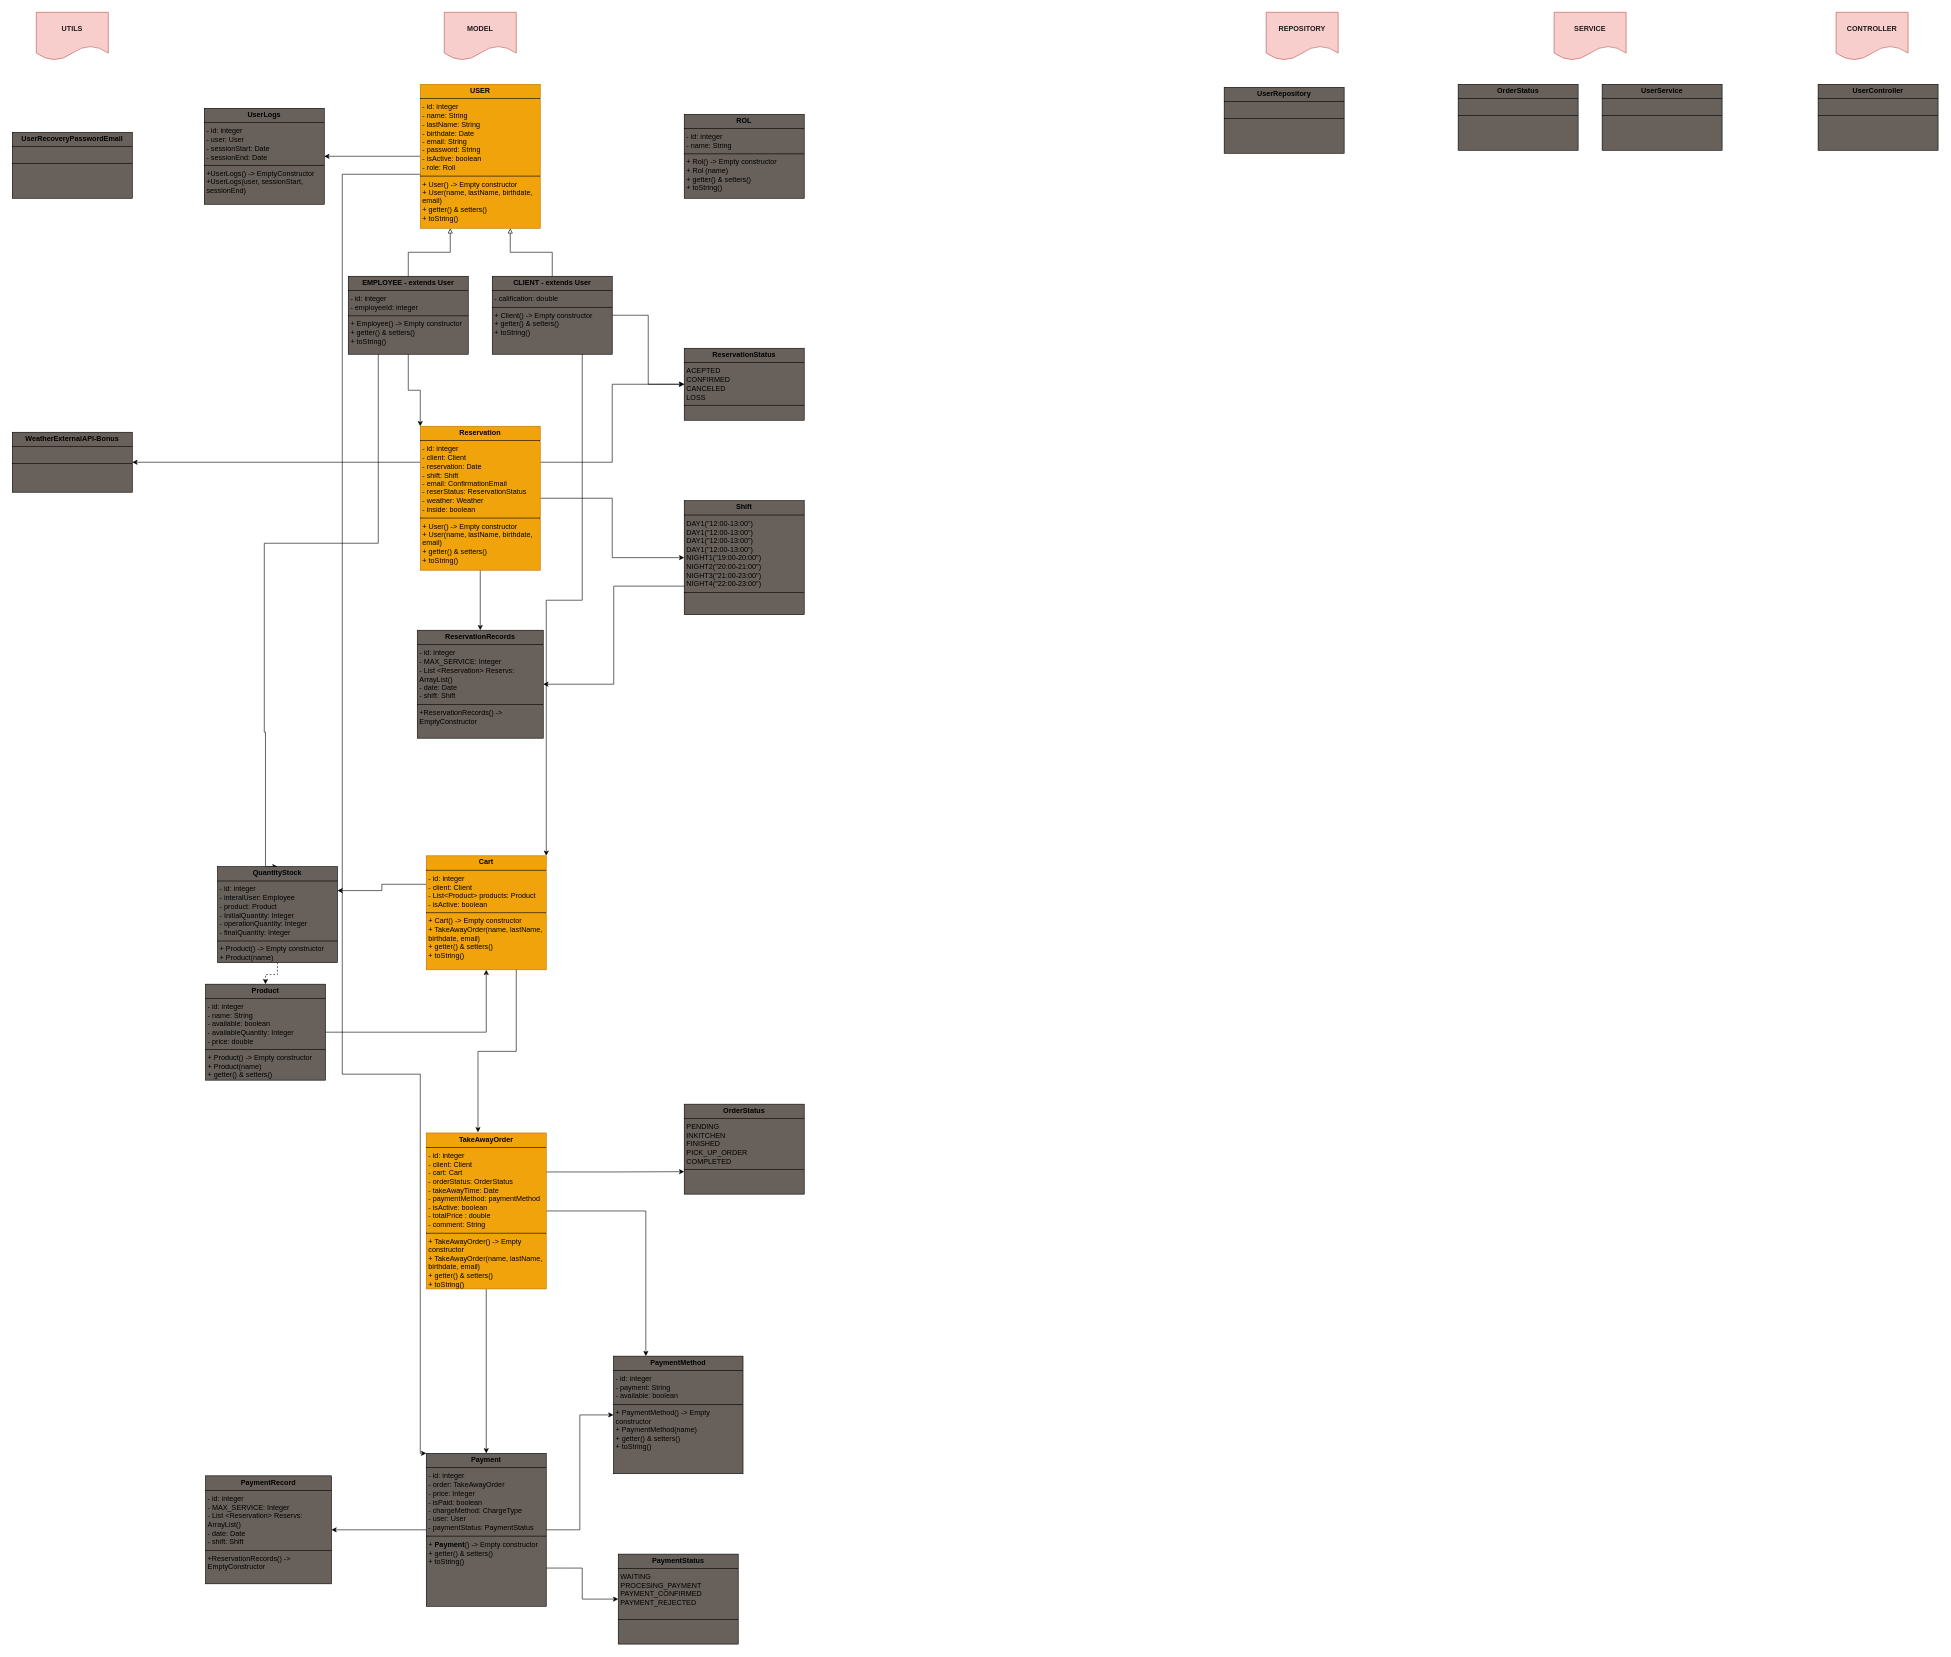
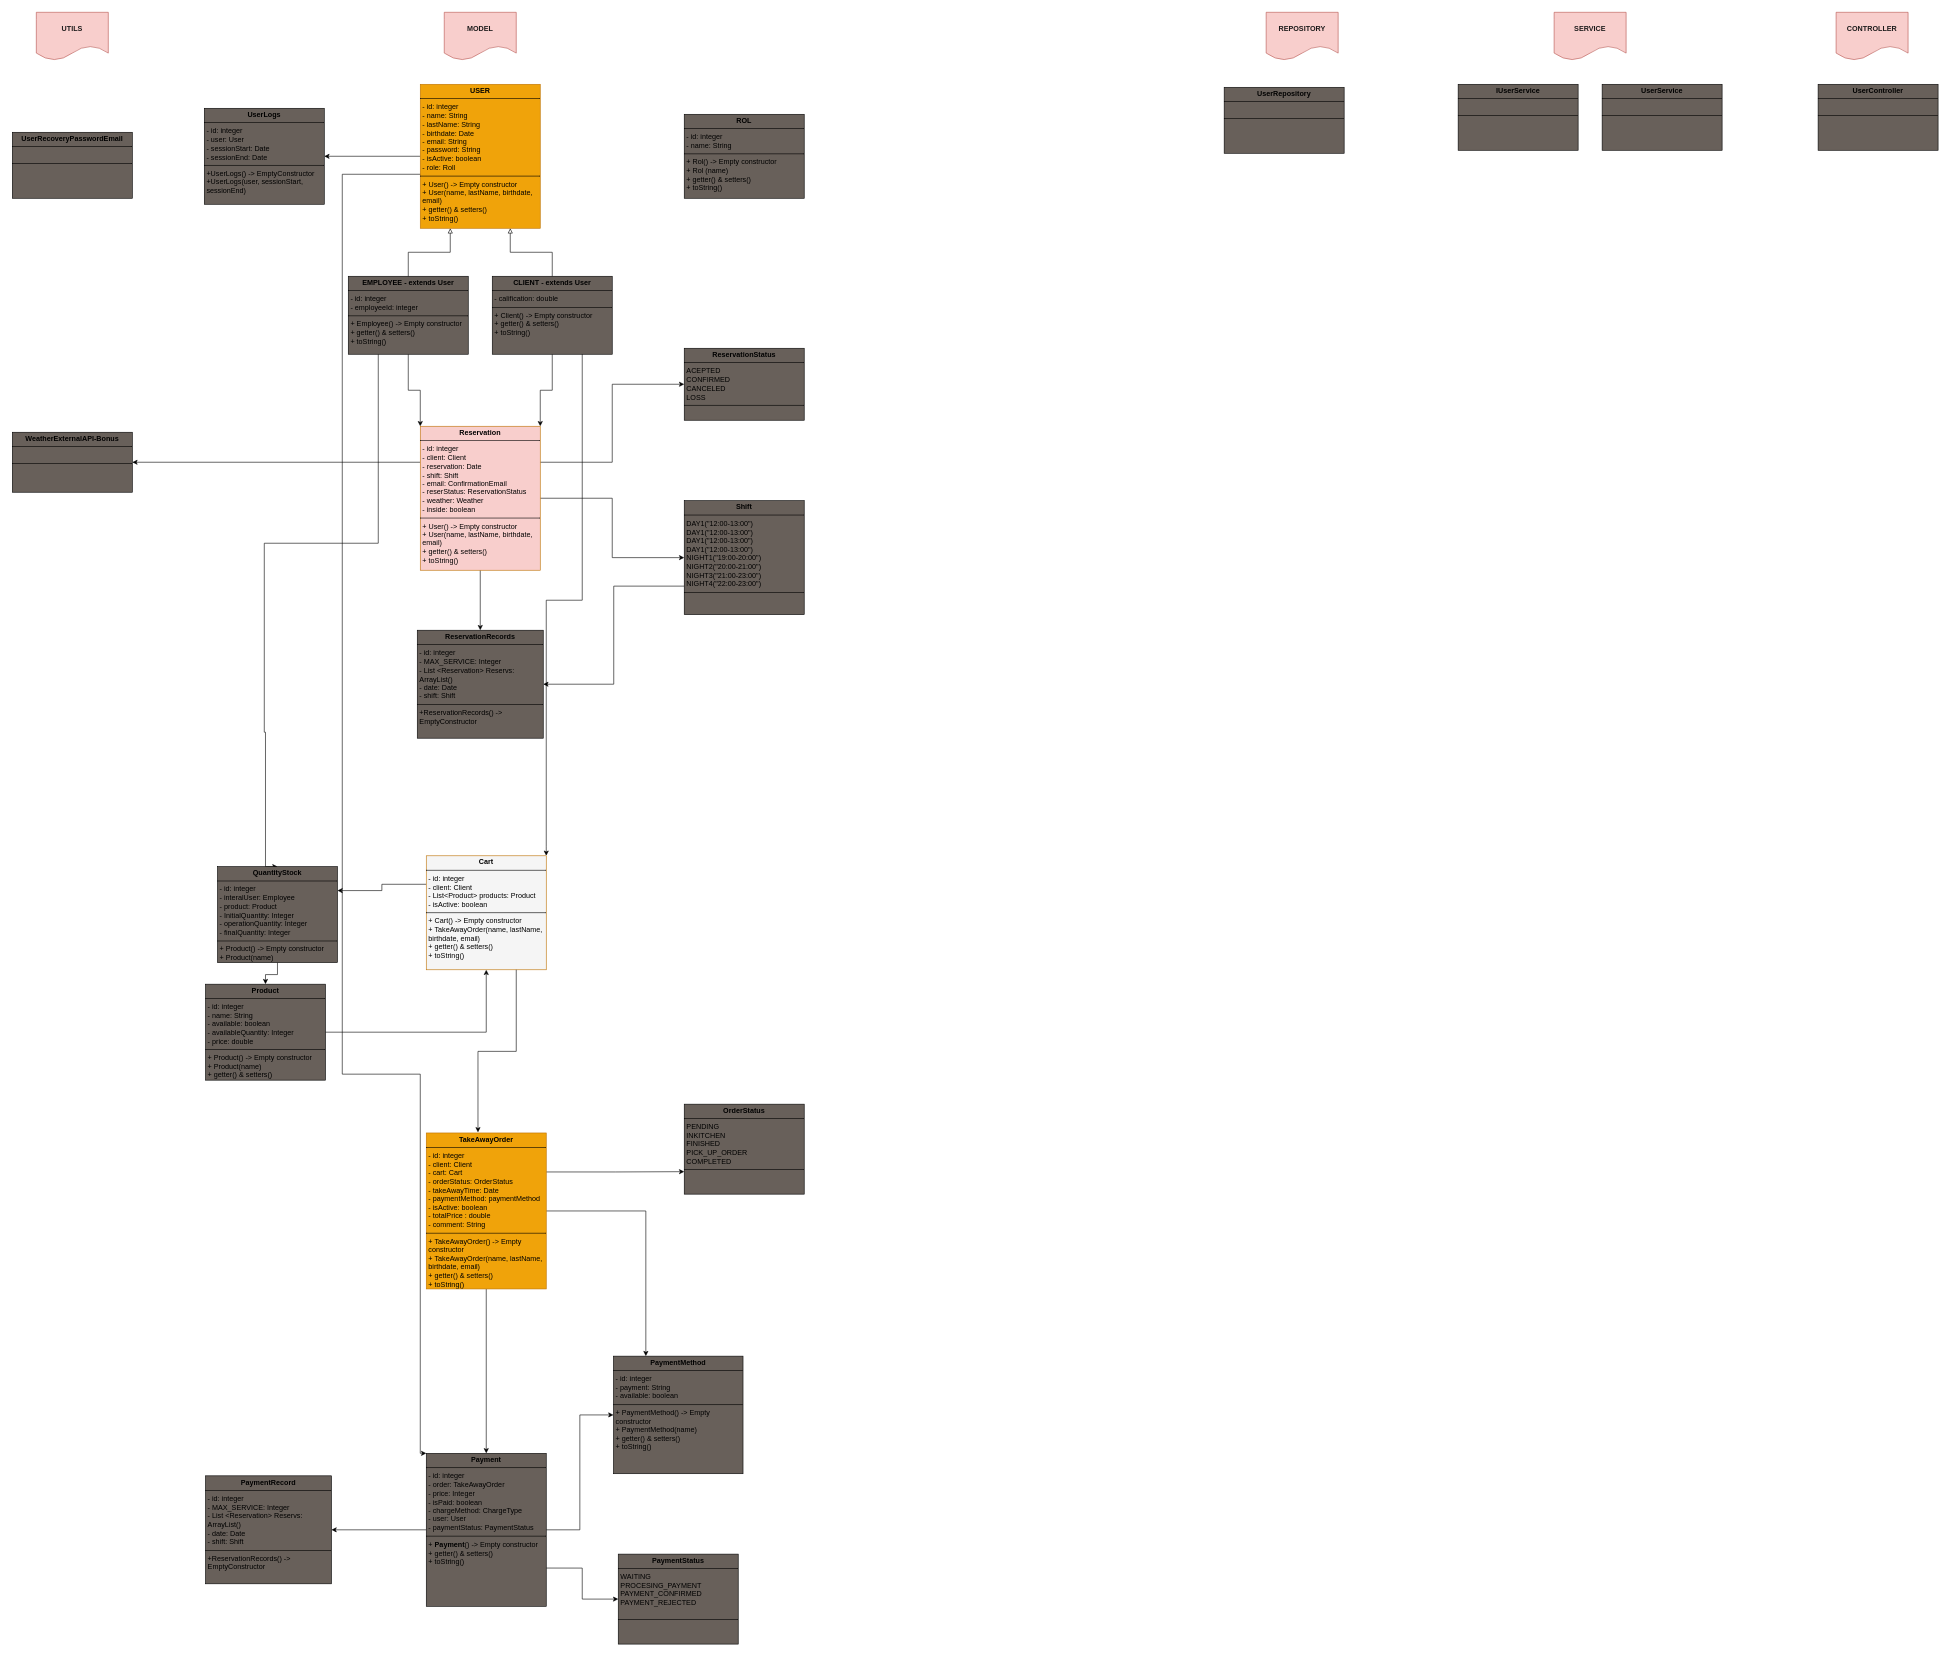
(1480, 89) -> (1482, 89)
(648, 330) -> (540, 390)
(480, 498) -> (480, 498)
(486, 913) -> (486, 913)
(276, 975) -> (276, 975)
